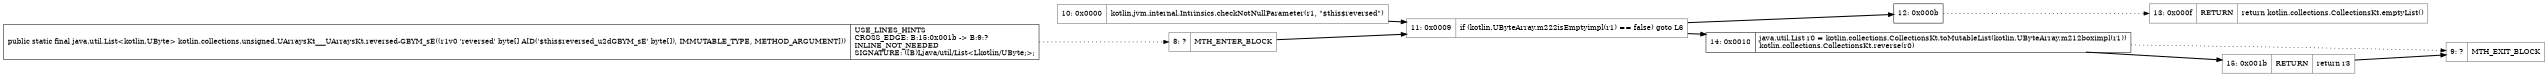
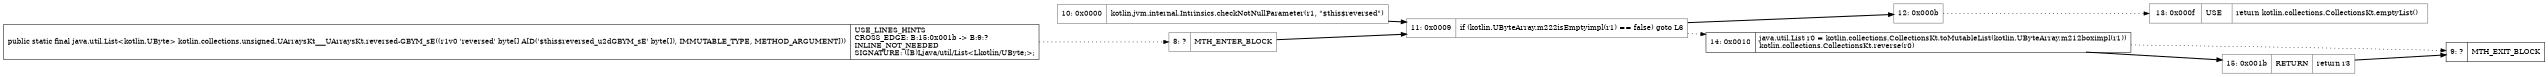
(1918, 13) -> (1918, 13)
(2217, 13) -> (2214, 13)
(1694, 34) -> (1694, 34)
(2495, 52) -> (2495, 52)
